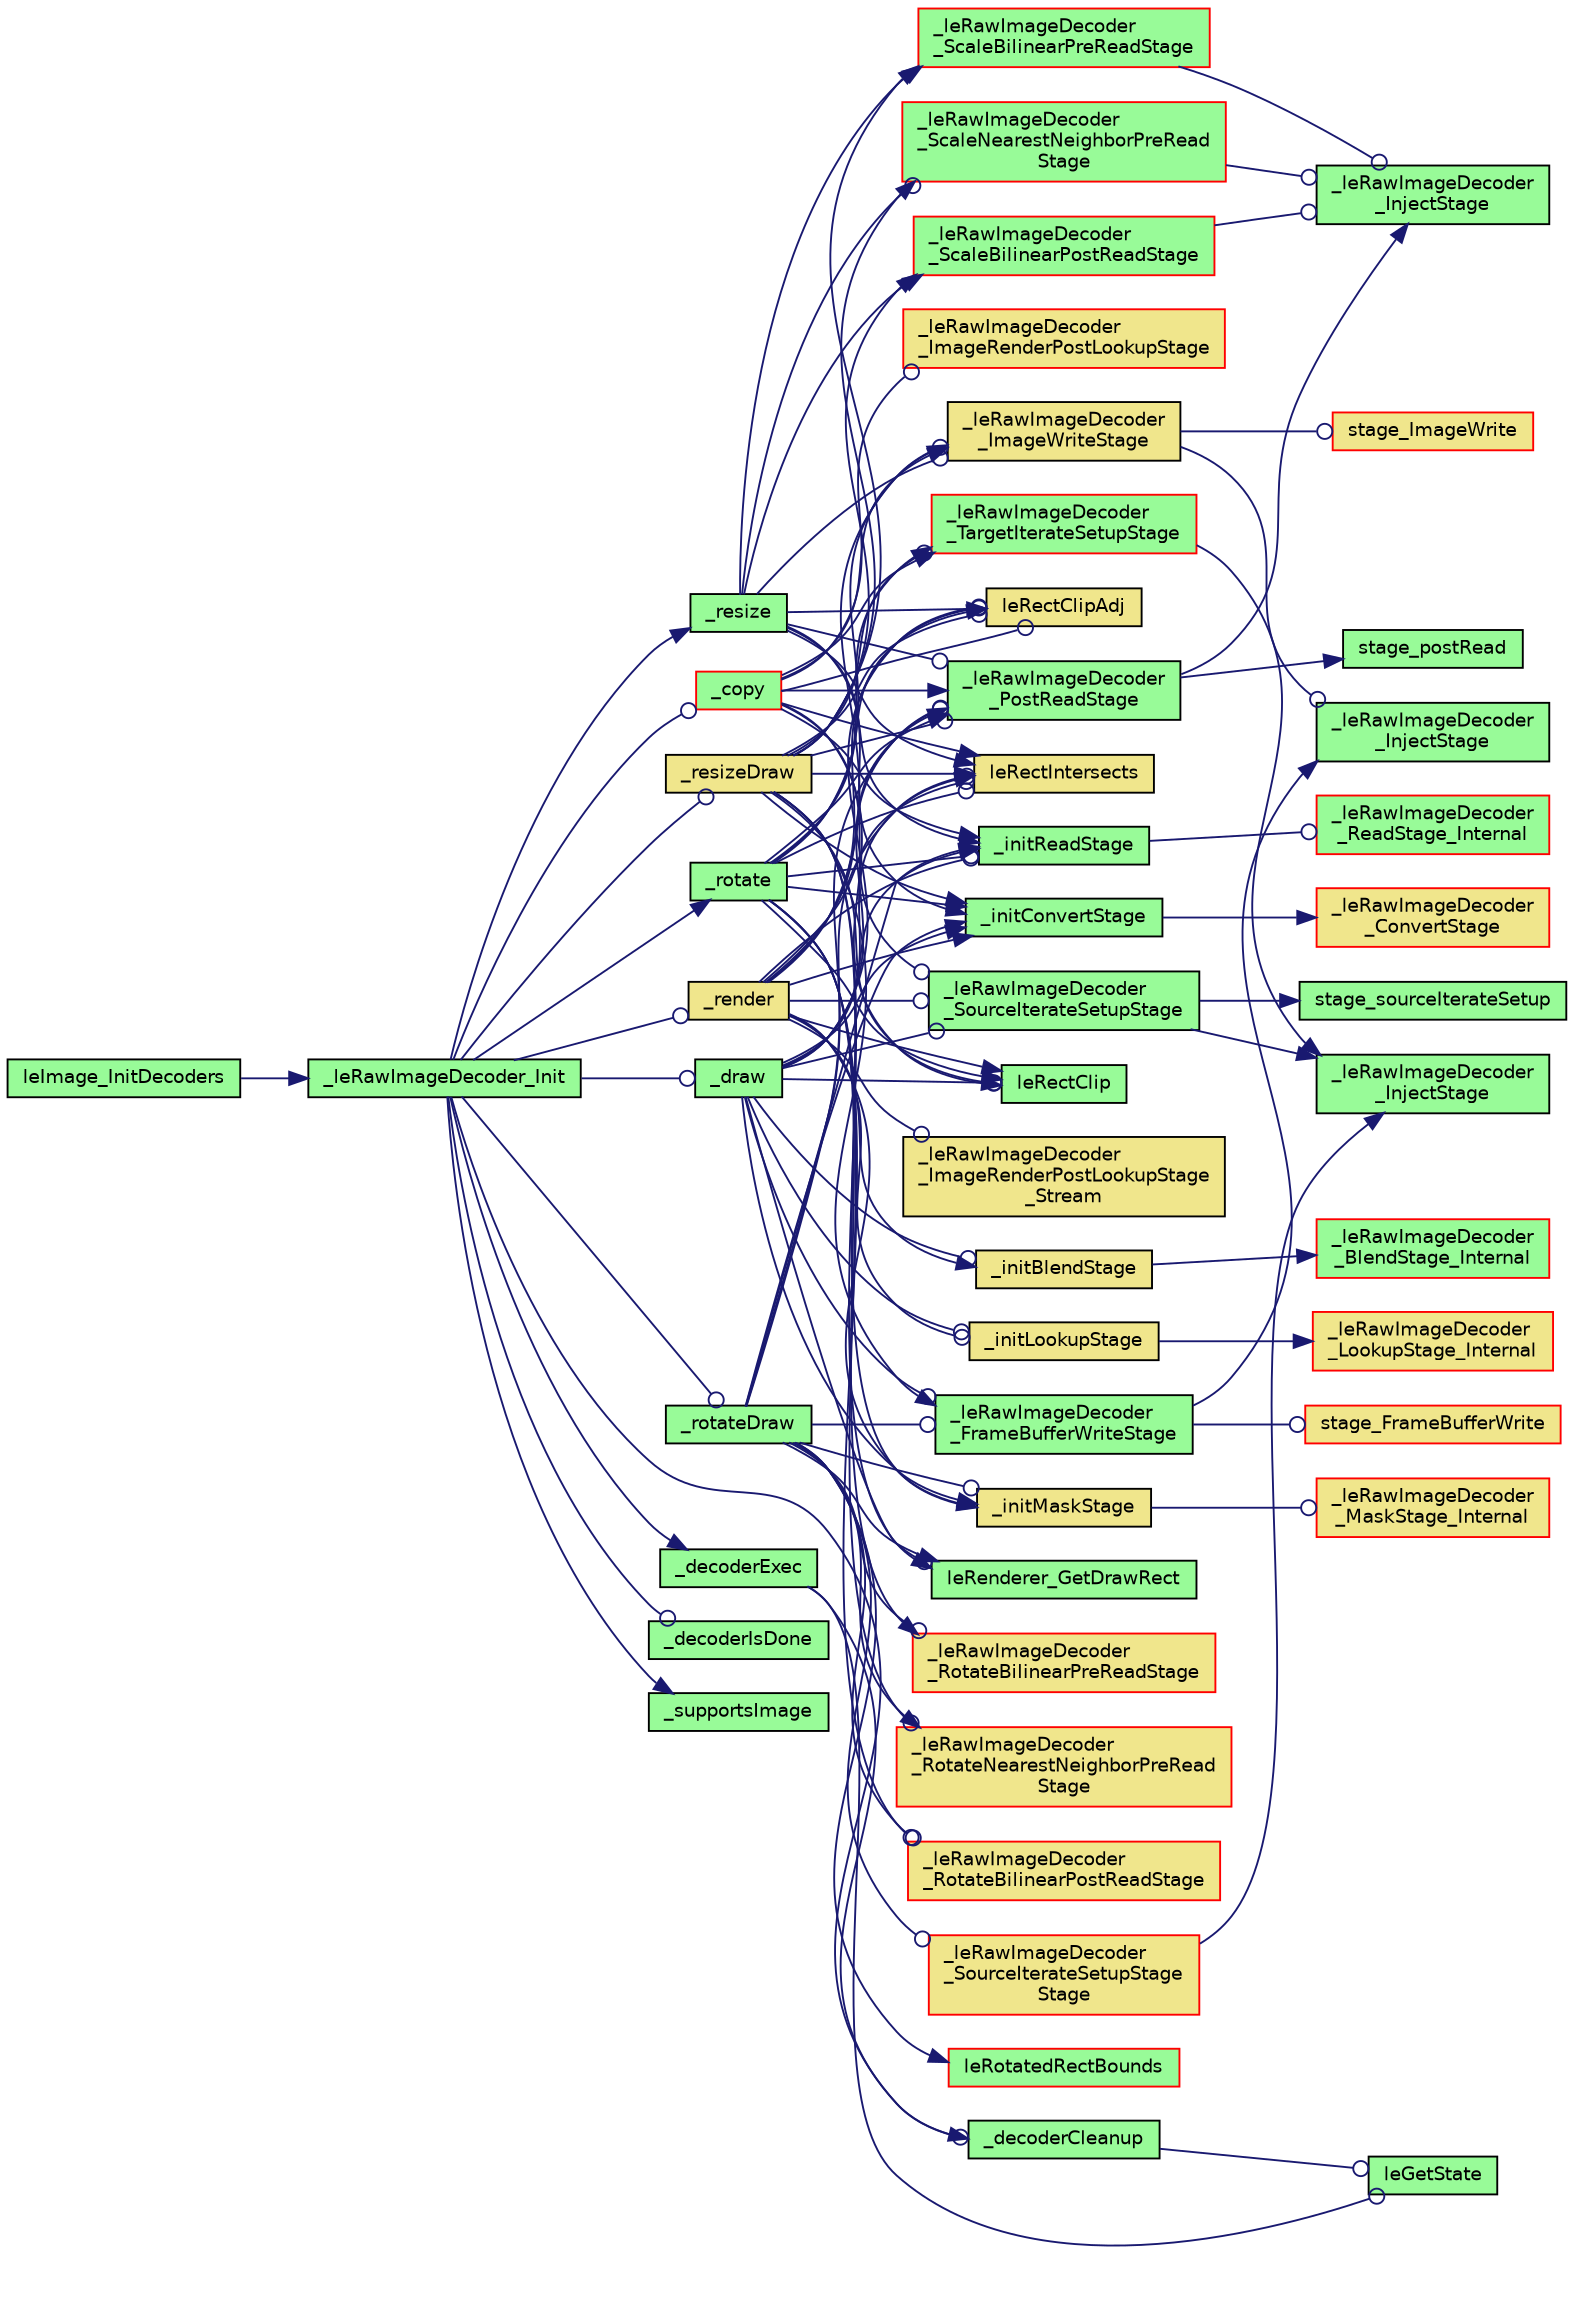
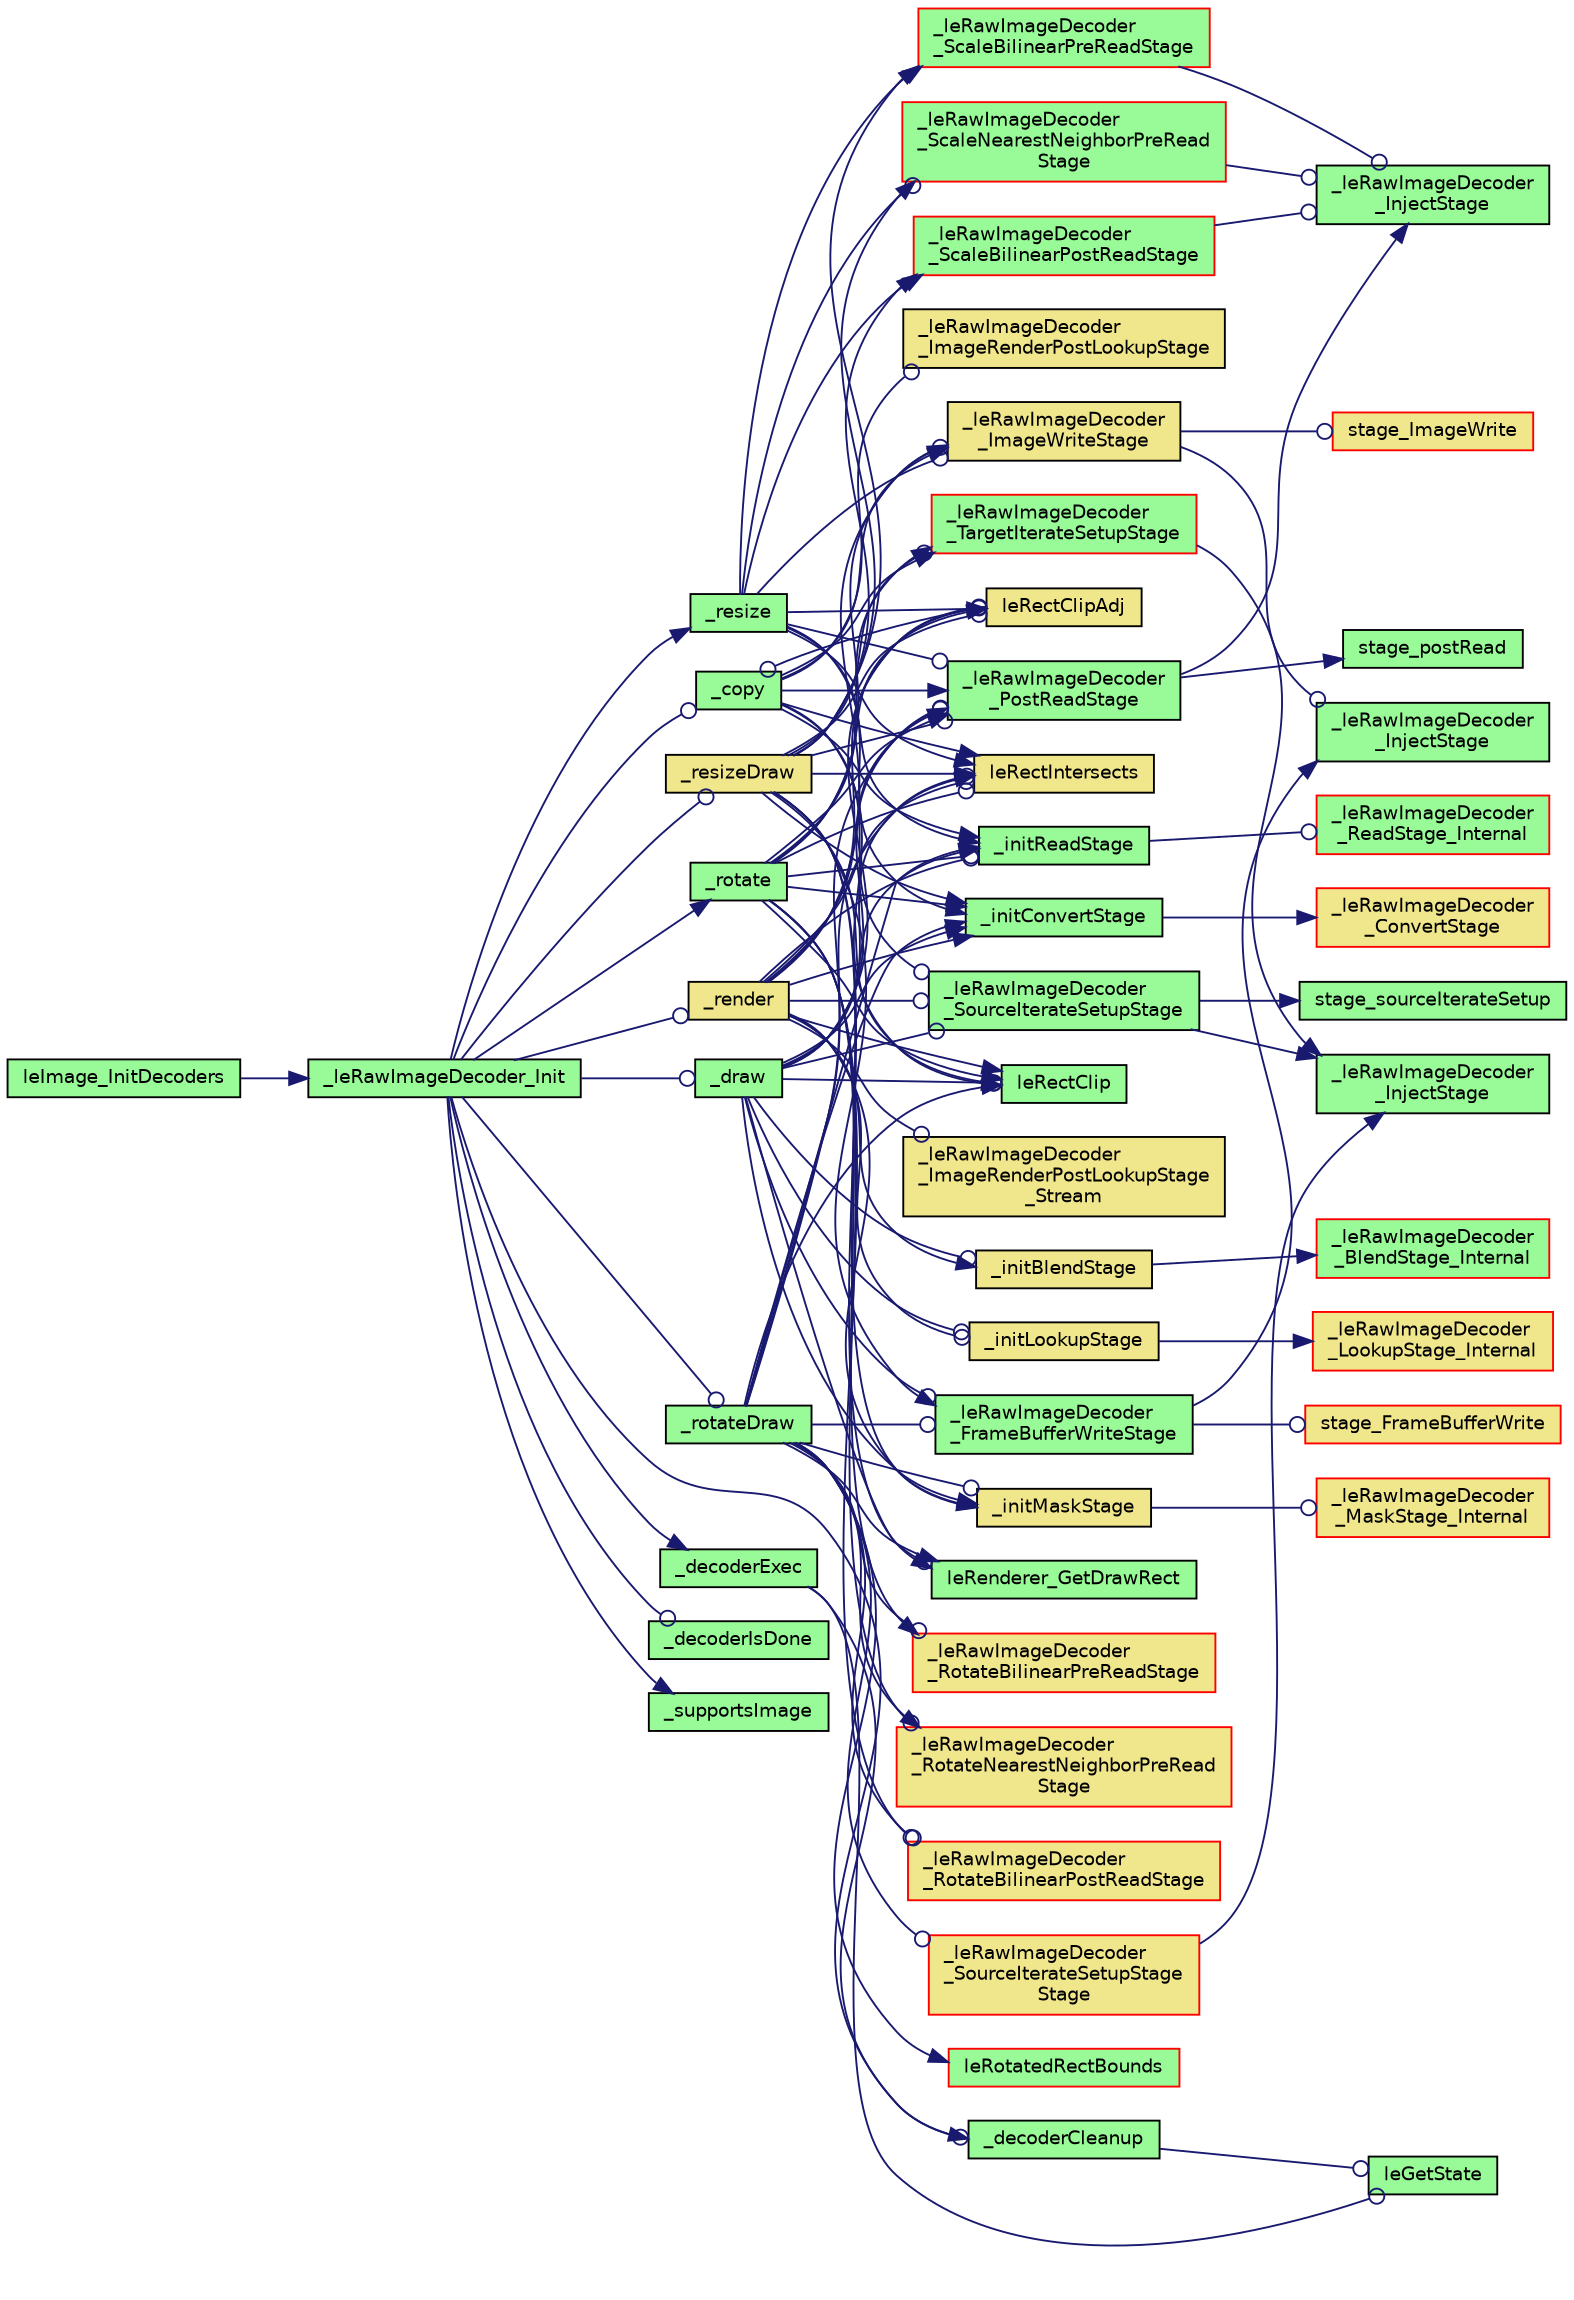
(1064, 339) -> (1064, 339)
(941, 649) -> (884, 629)
(739, 690) -> (739, 690)
none -> (826, 1201)
